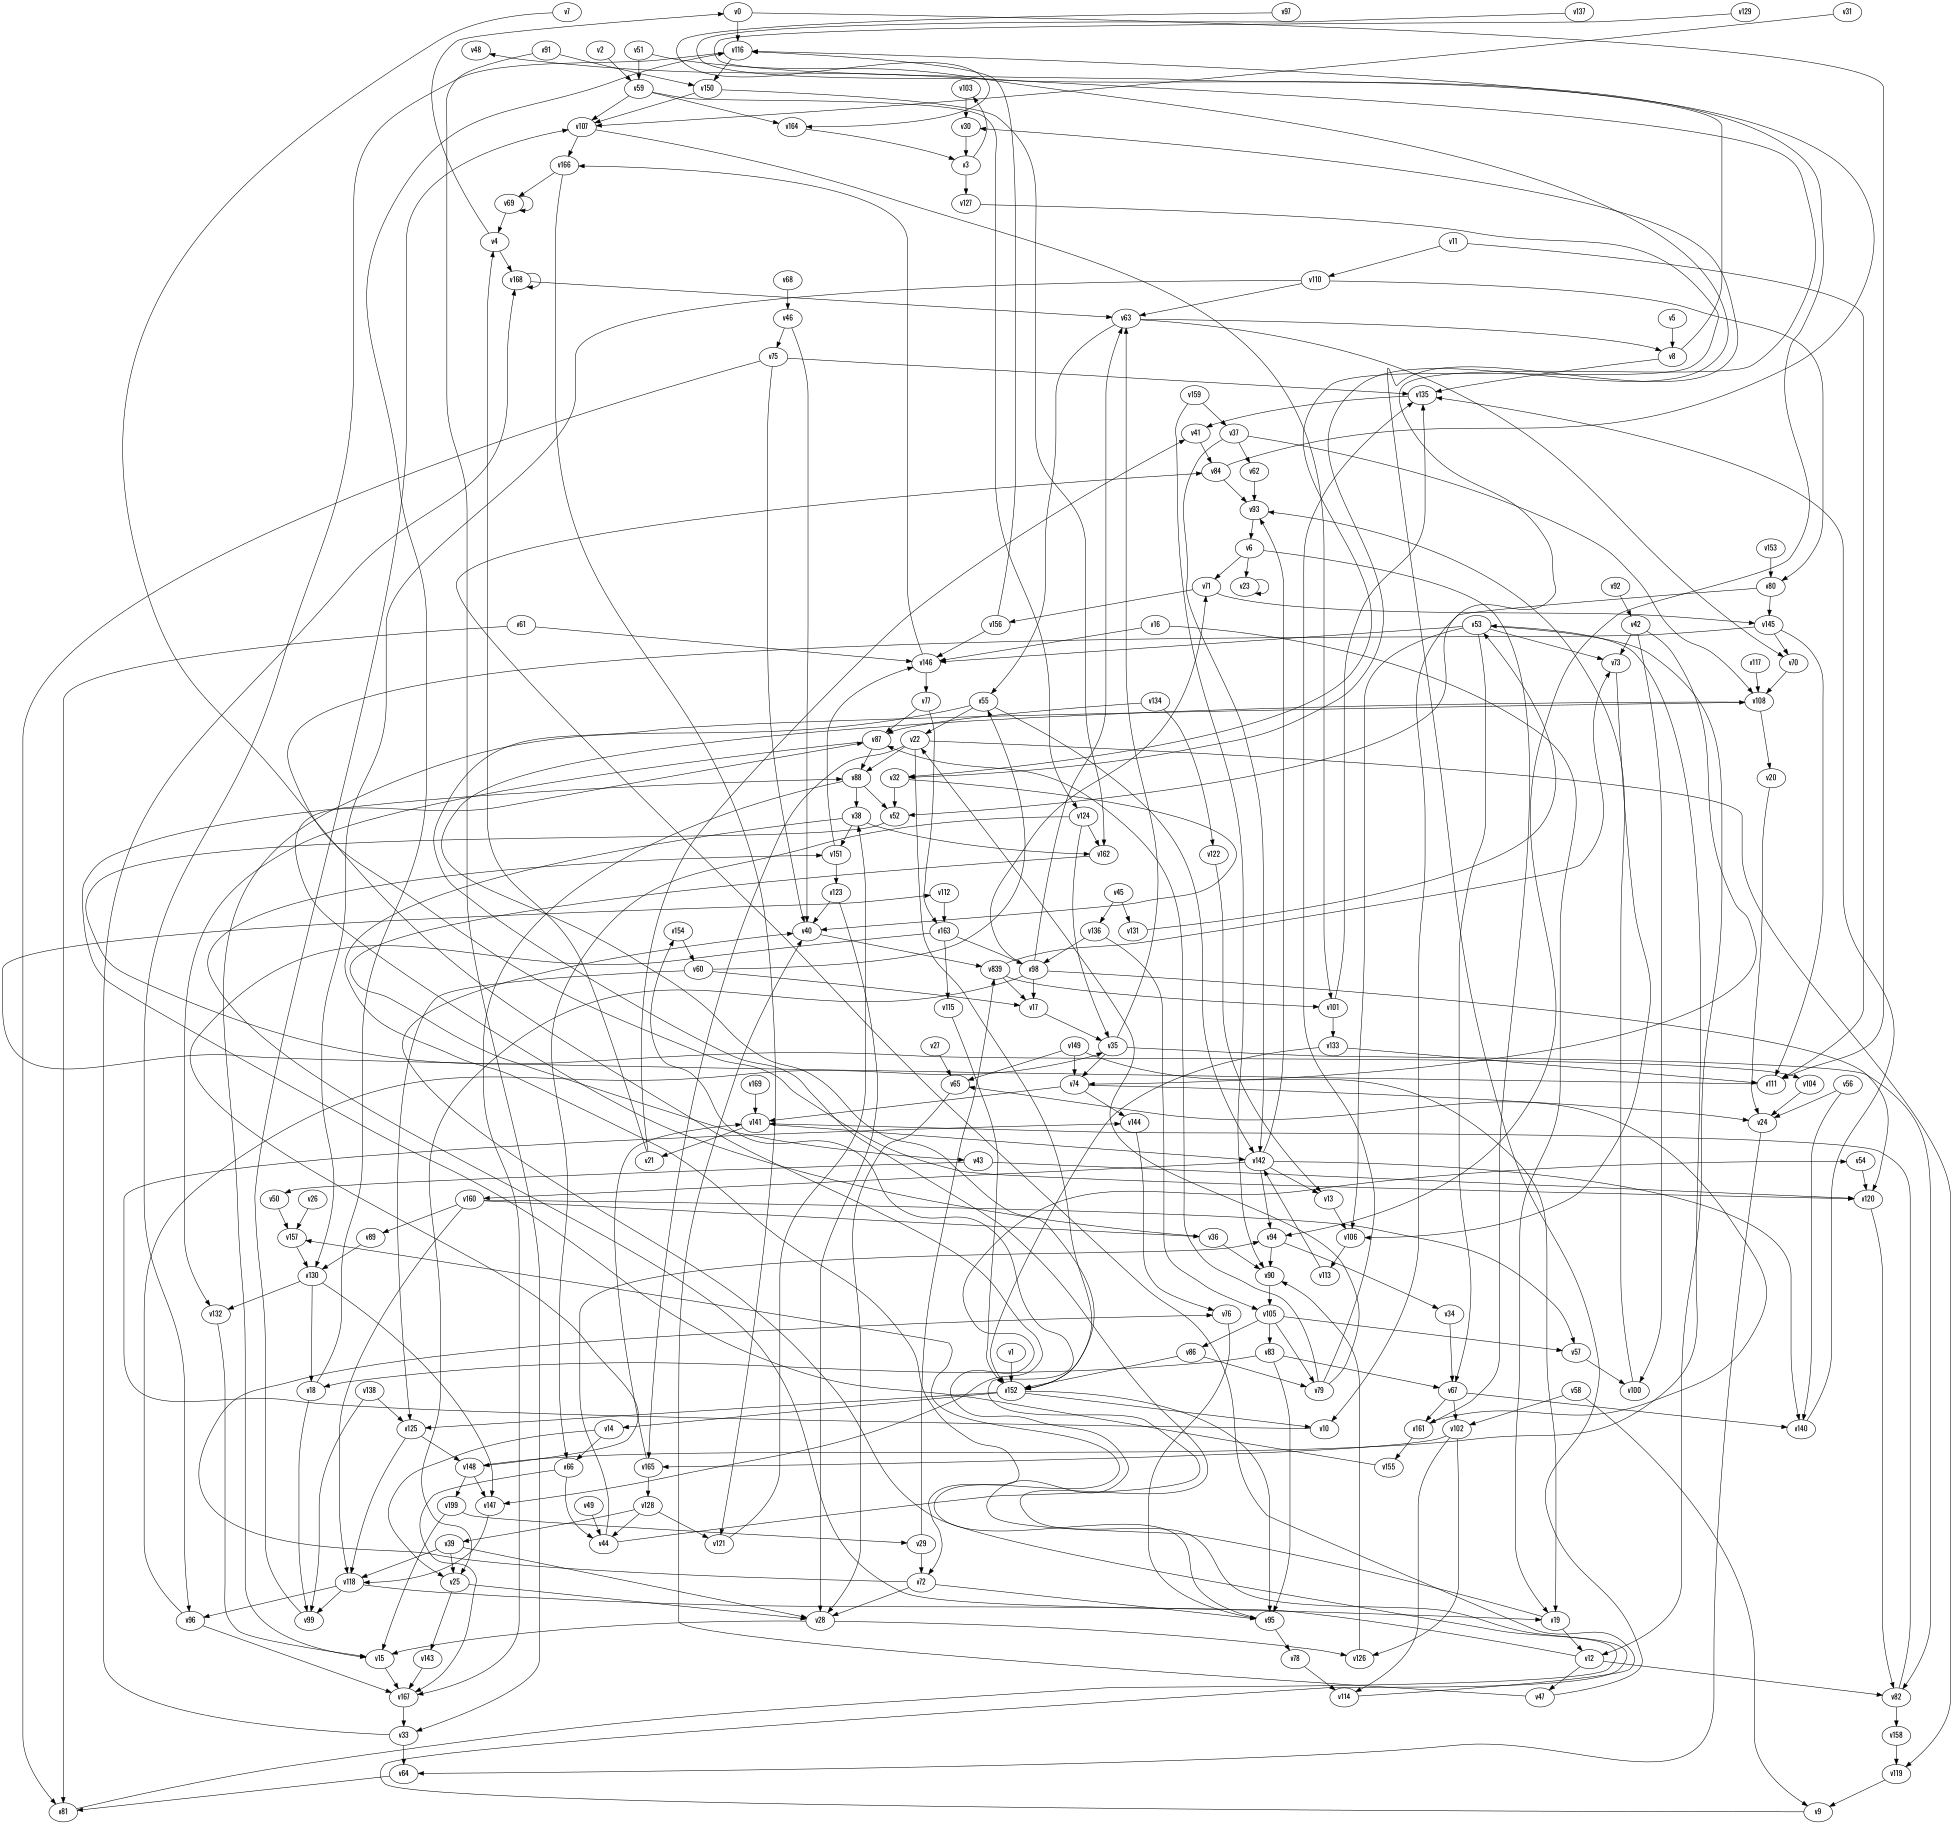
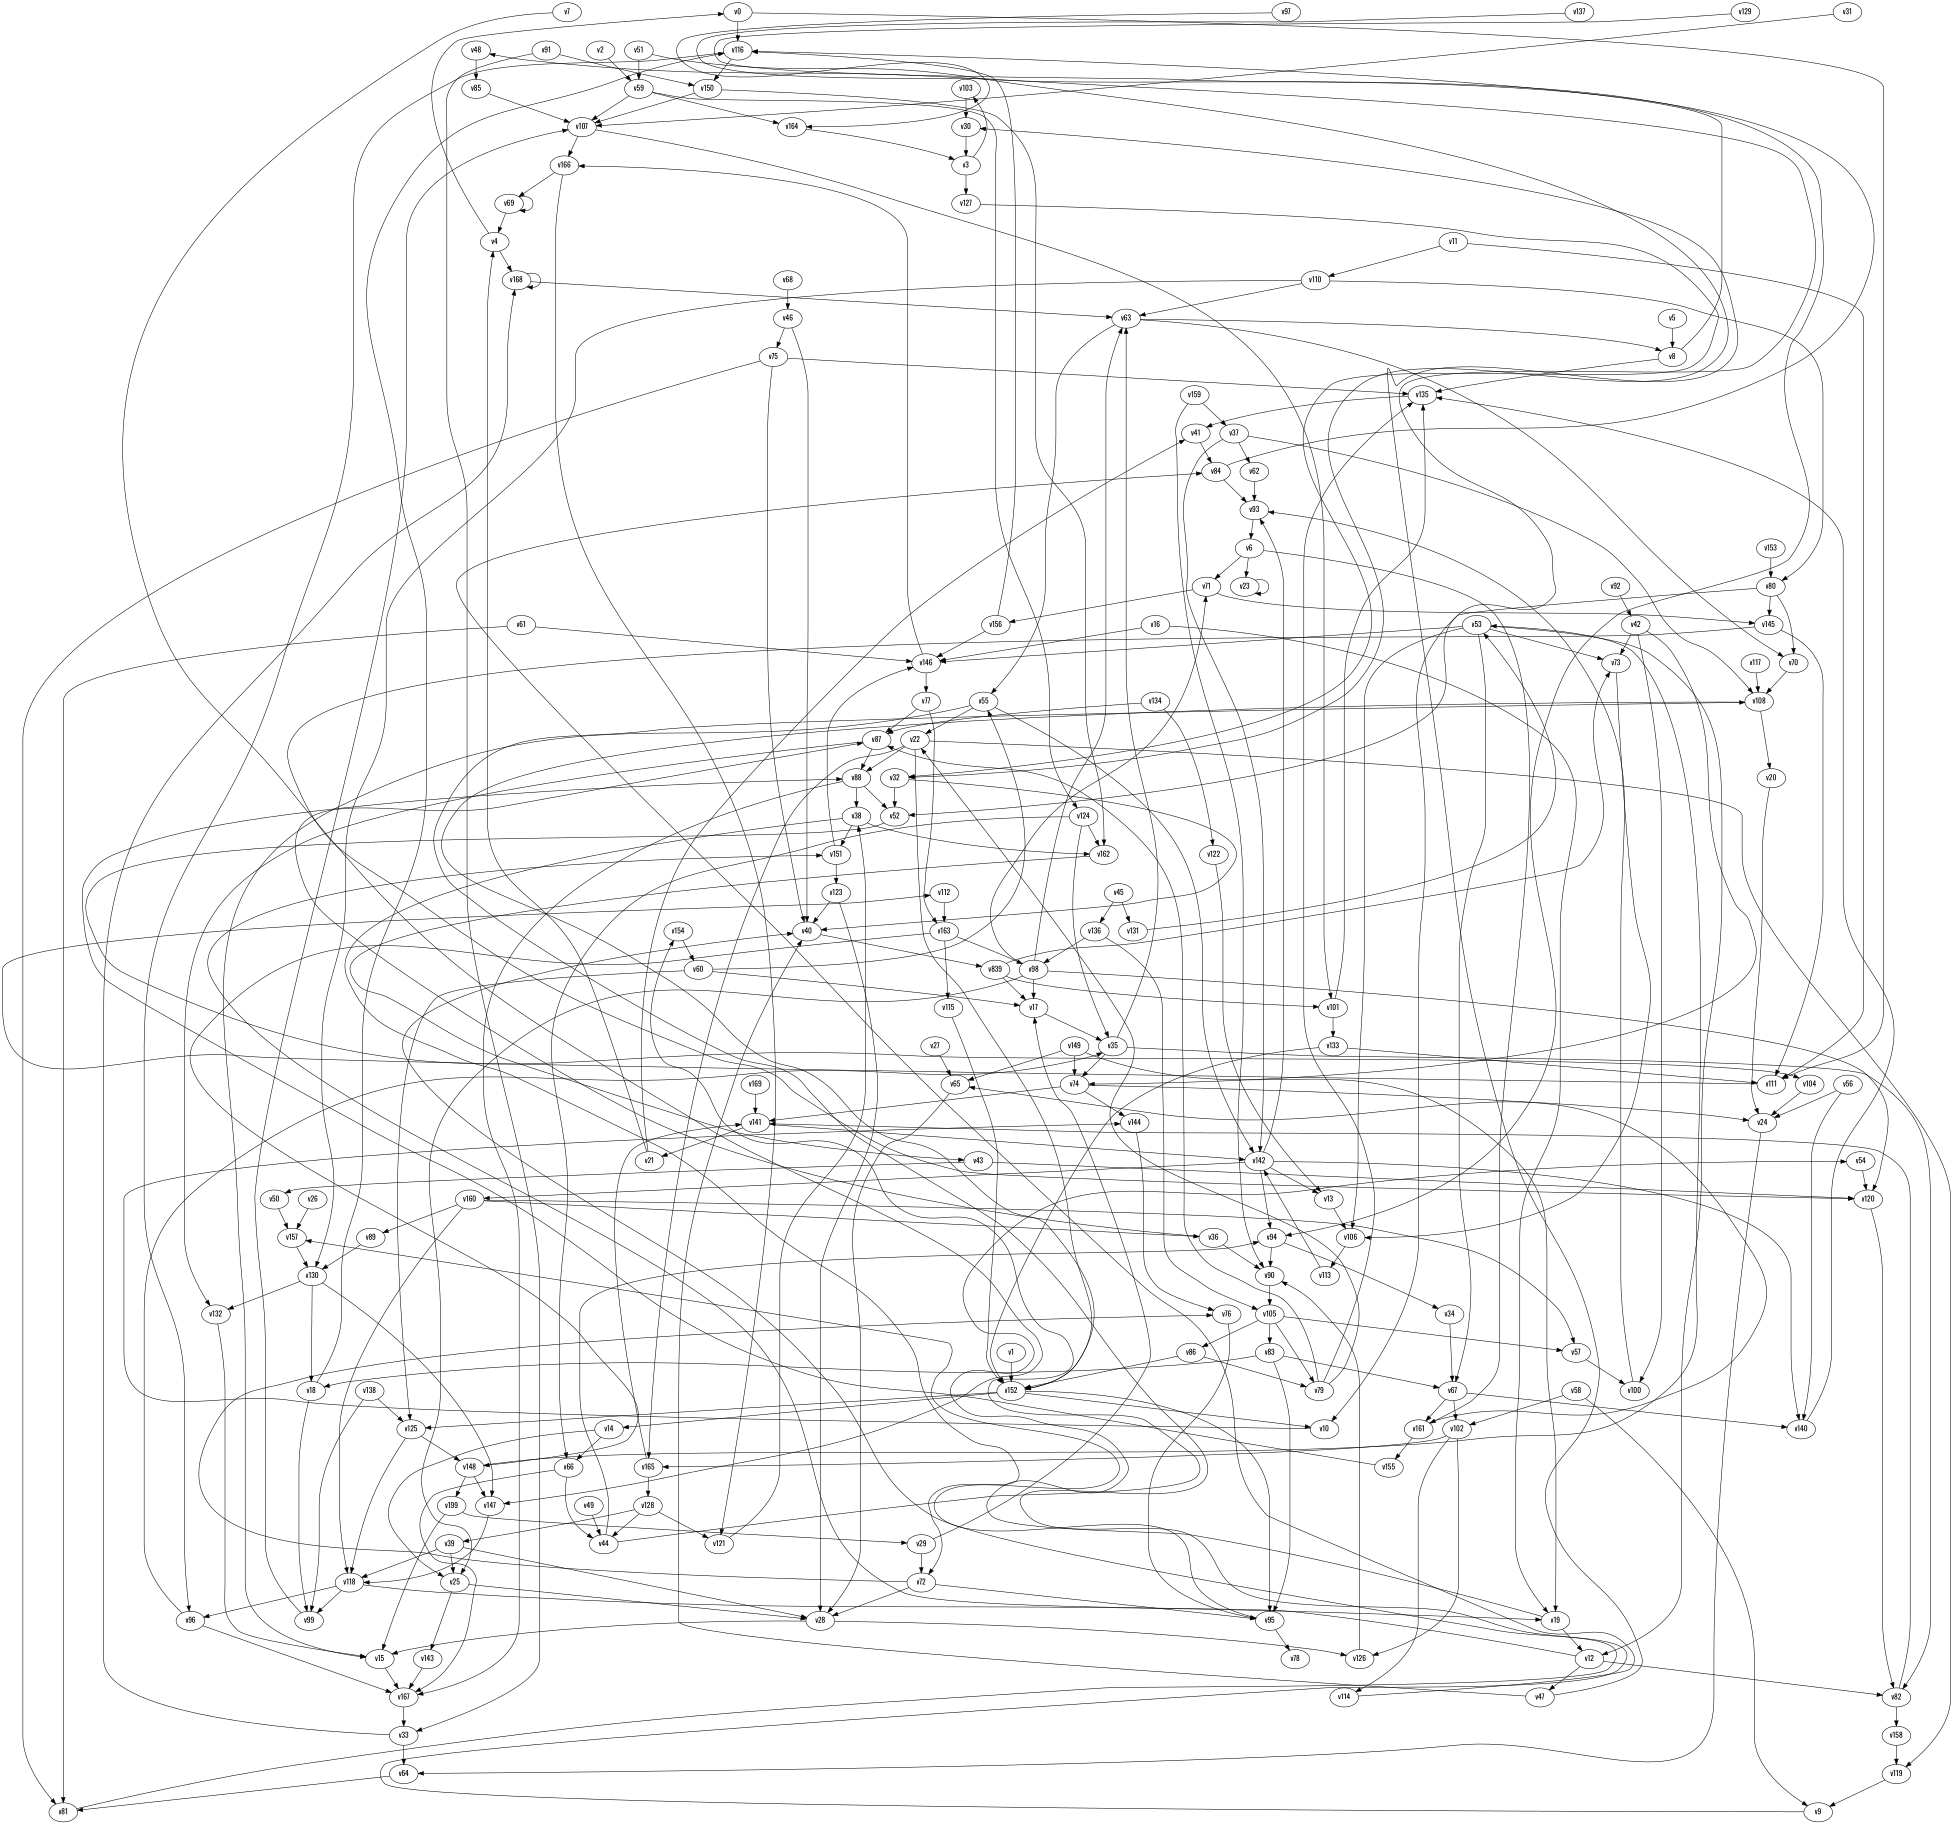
none -> (476, 89)
(1780, 642) -> (1789, 621)
(934, 1271) -> (1146, 1324)
(1318, 1677) -> none
